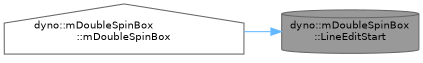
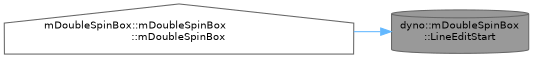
(124, 32) -> (179, 32)
